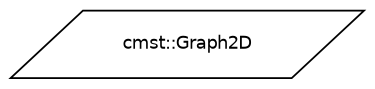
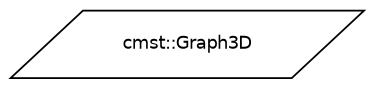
(187, 44) -> (187, 44)
